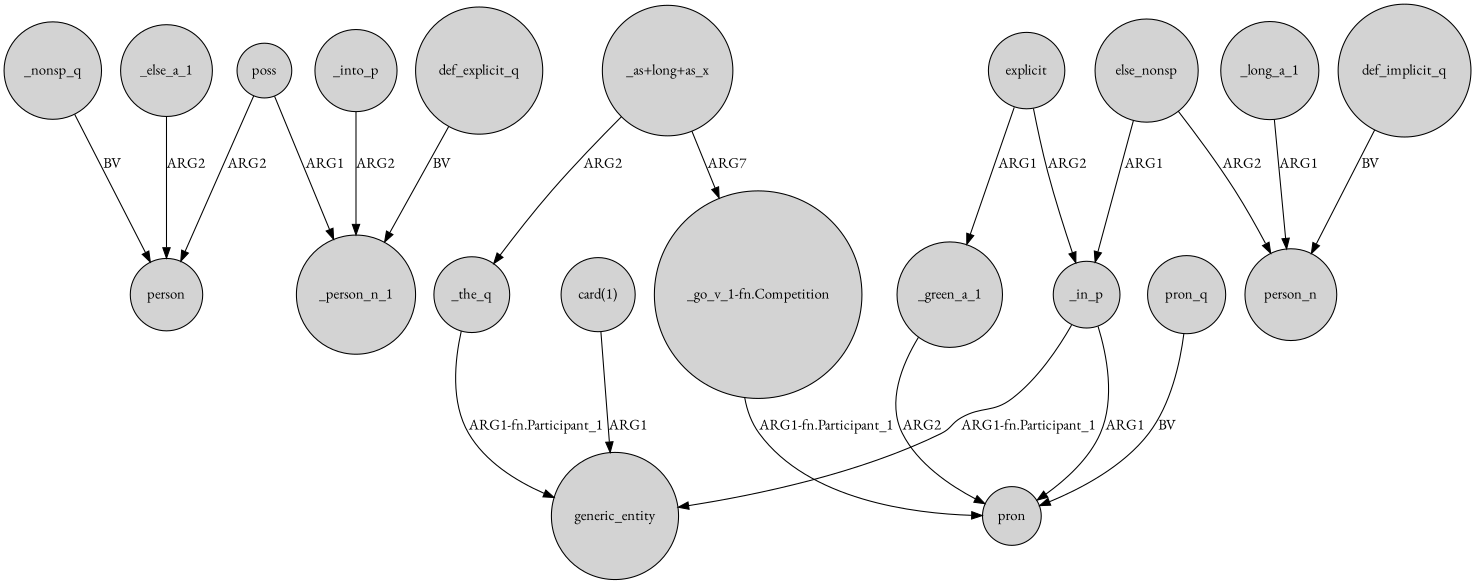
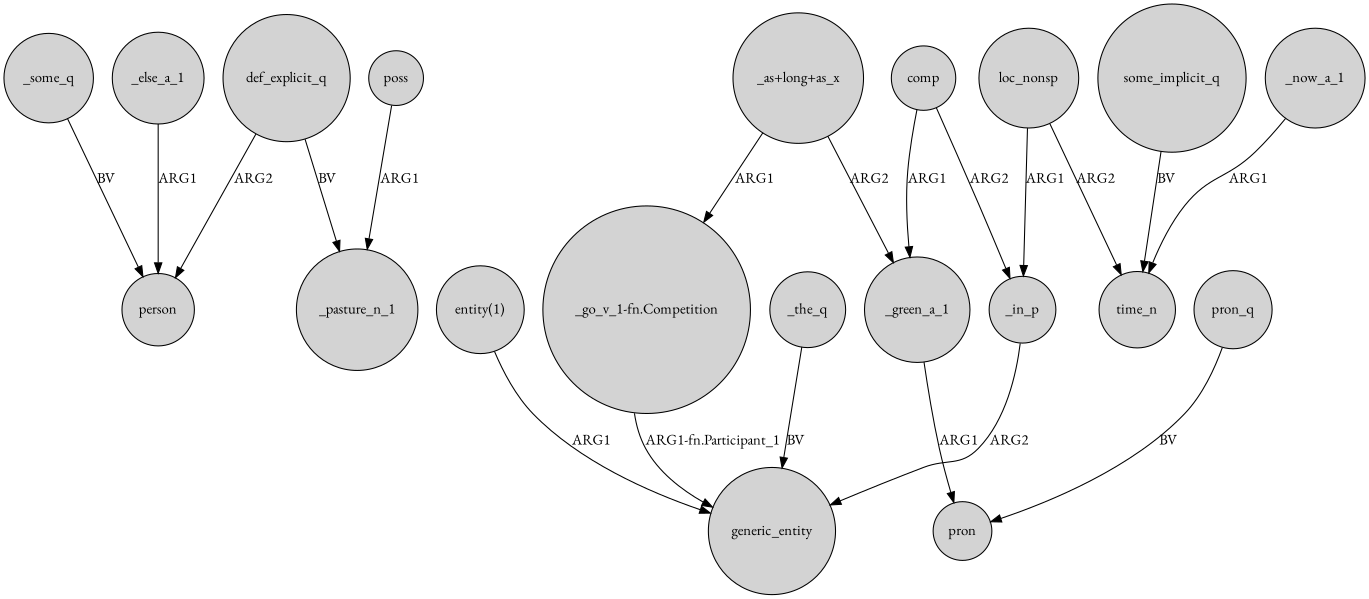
(53, 71) -> (49, 78)
(356, 71) -> none
(1027, 71) -> (924, 78)
(1147, 71) -> (1029, 78)
(1270, 71) -> (1315, 78)
(1405, 71) -> (1172, 78)
(186, 164) -> (178, 179)
(727, 164) -> (755, 179)
(219, 174) -> (218, 201)
(558, 184) -> (858, 195)
(356, 295) -> (357, 310)
(598, 295) -> (480, 310)
(1291, 295) -> (1137, 310)
(1105, 421) -> none
(536, 426) -> (796, 441)
(922, 426) -> (959, 441)
(1029, 426) -> (1009, 441)
(838, 490) -> (658, 466)
